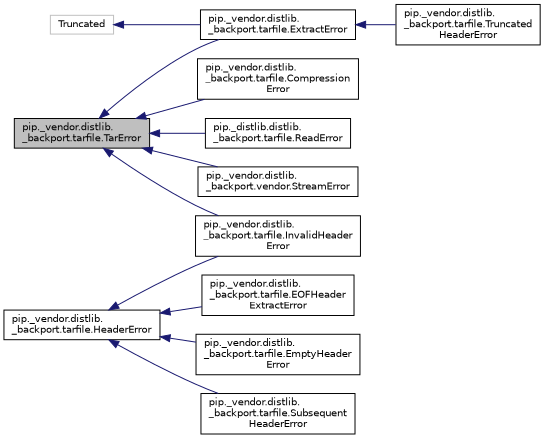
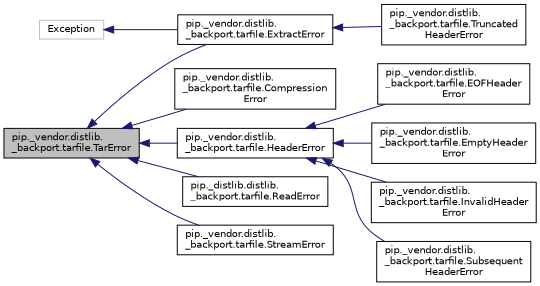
(82, 25) -> (72, 30)
(278, 182) -> (255, 240)
(163, 188) -> (163, 143)
(278, 295) -> (454, 84)
